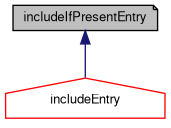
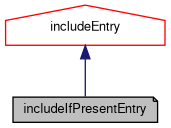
(85, 61) -> (85, 78)
